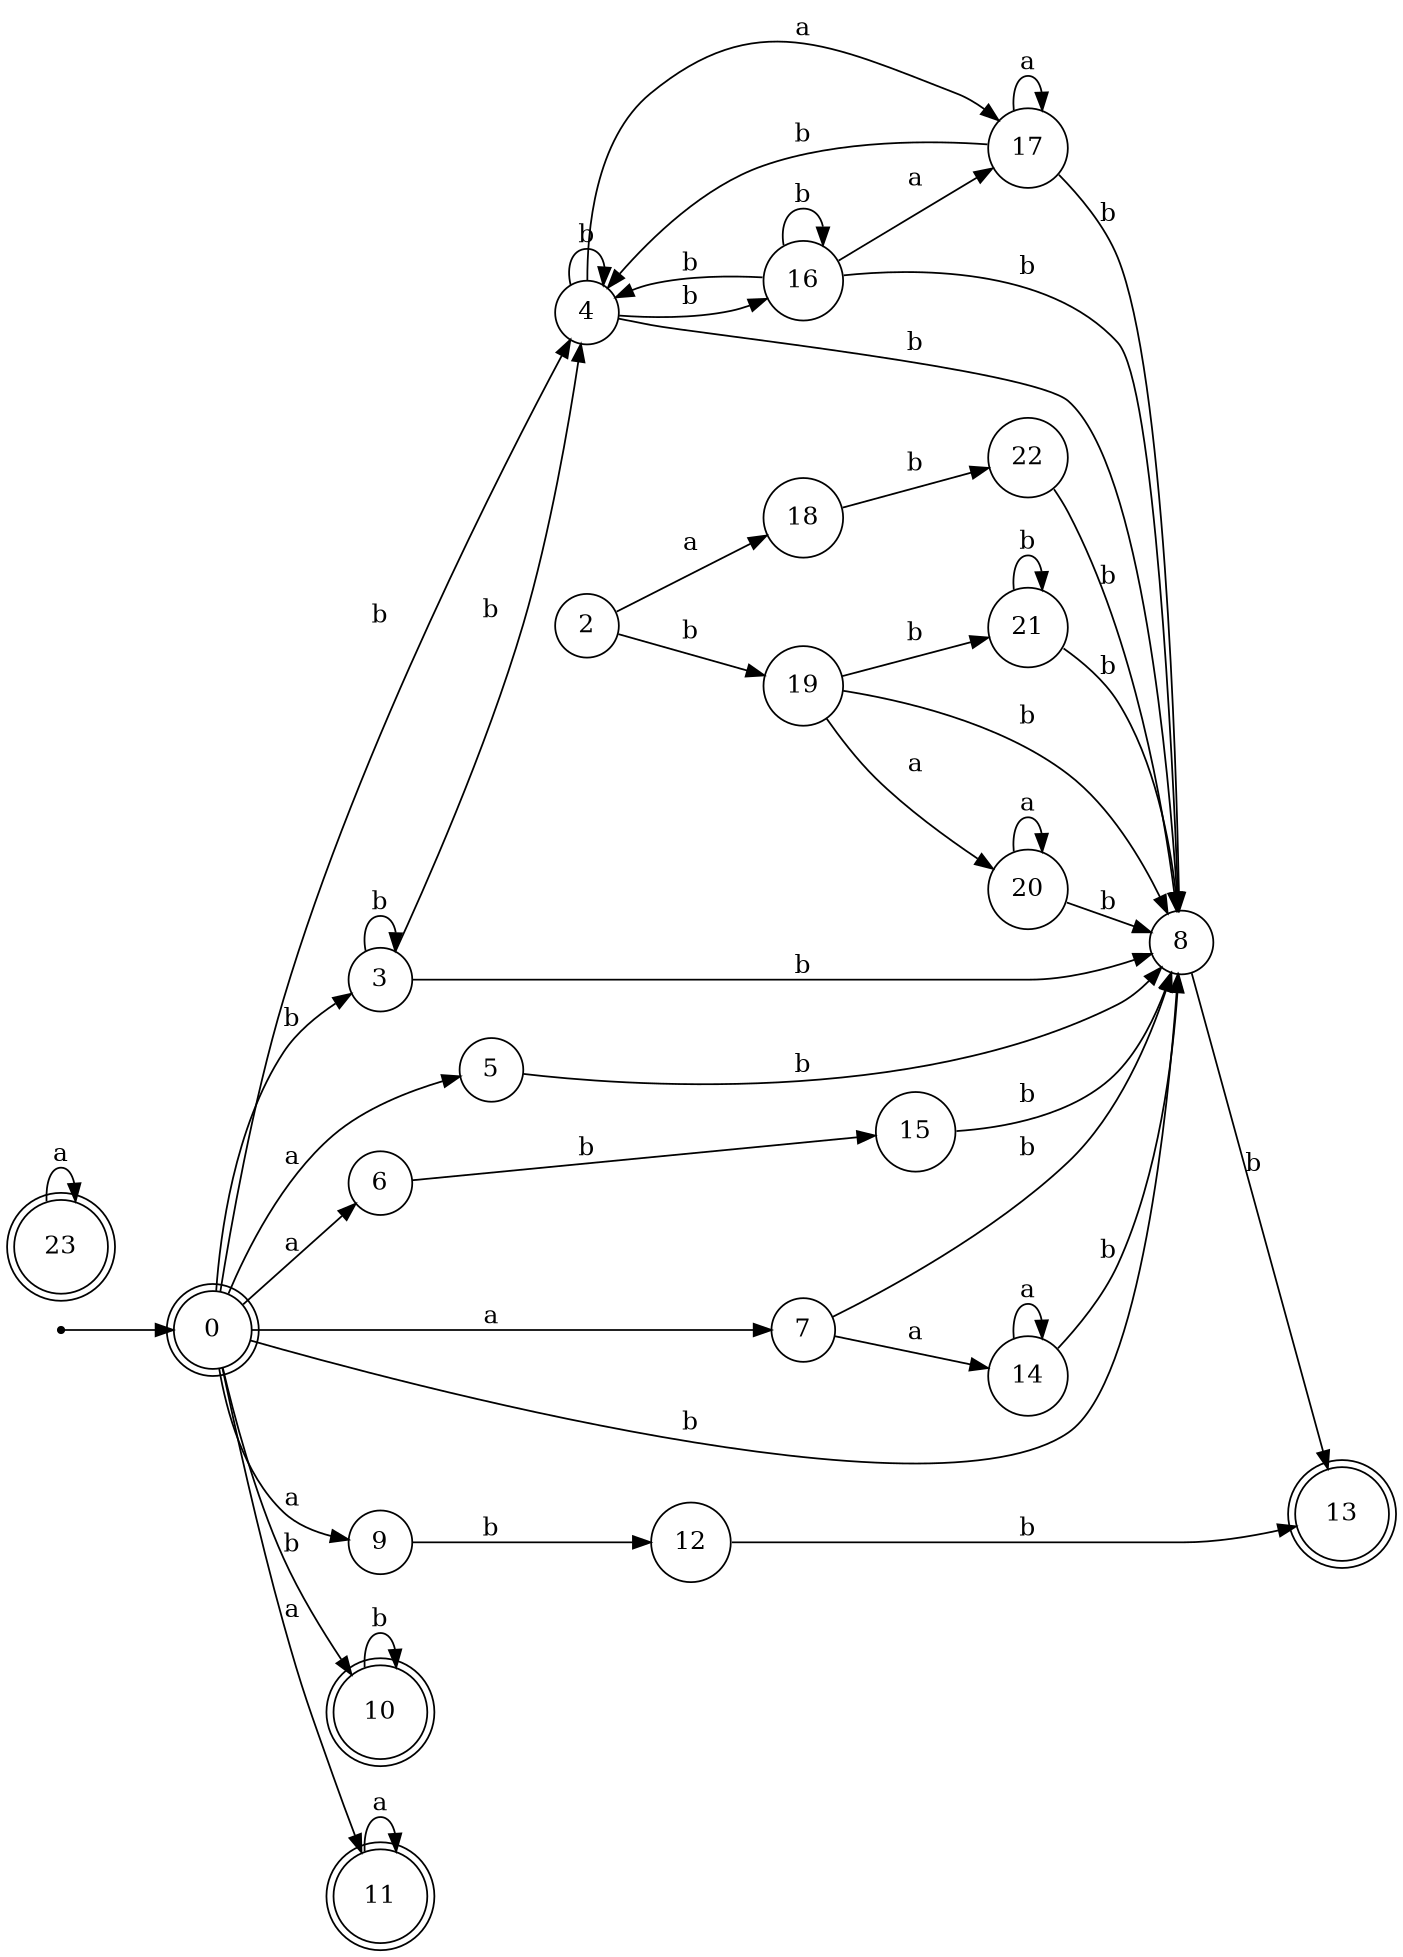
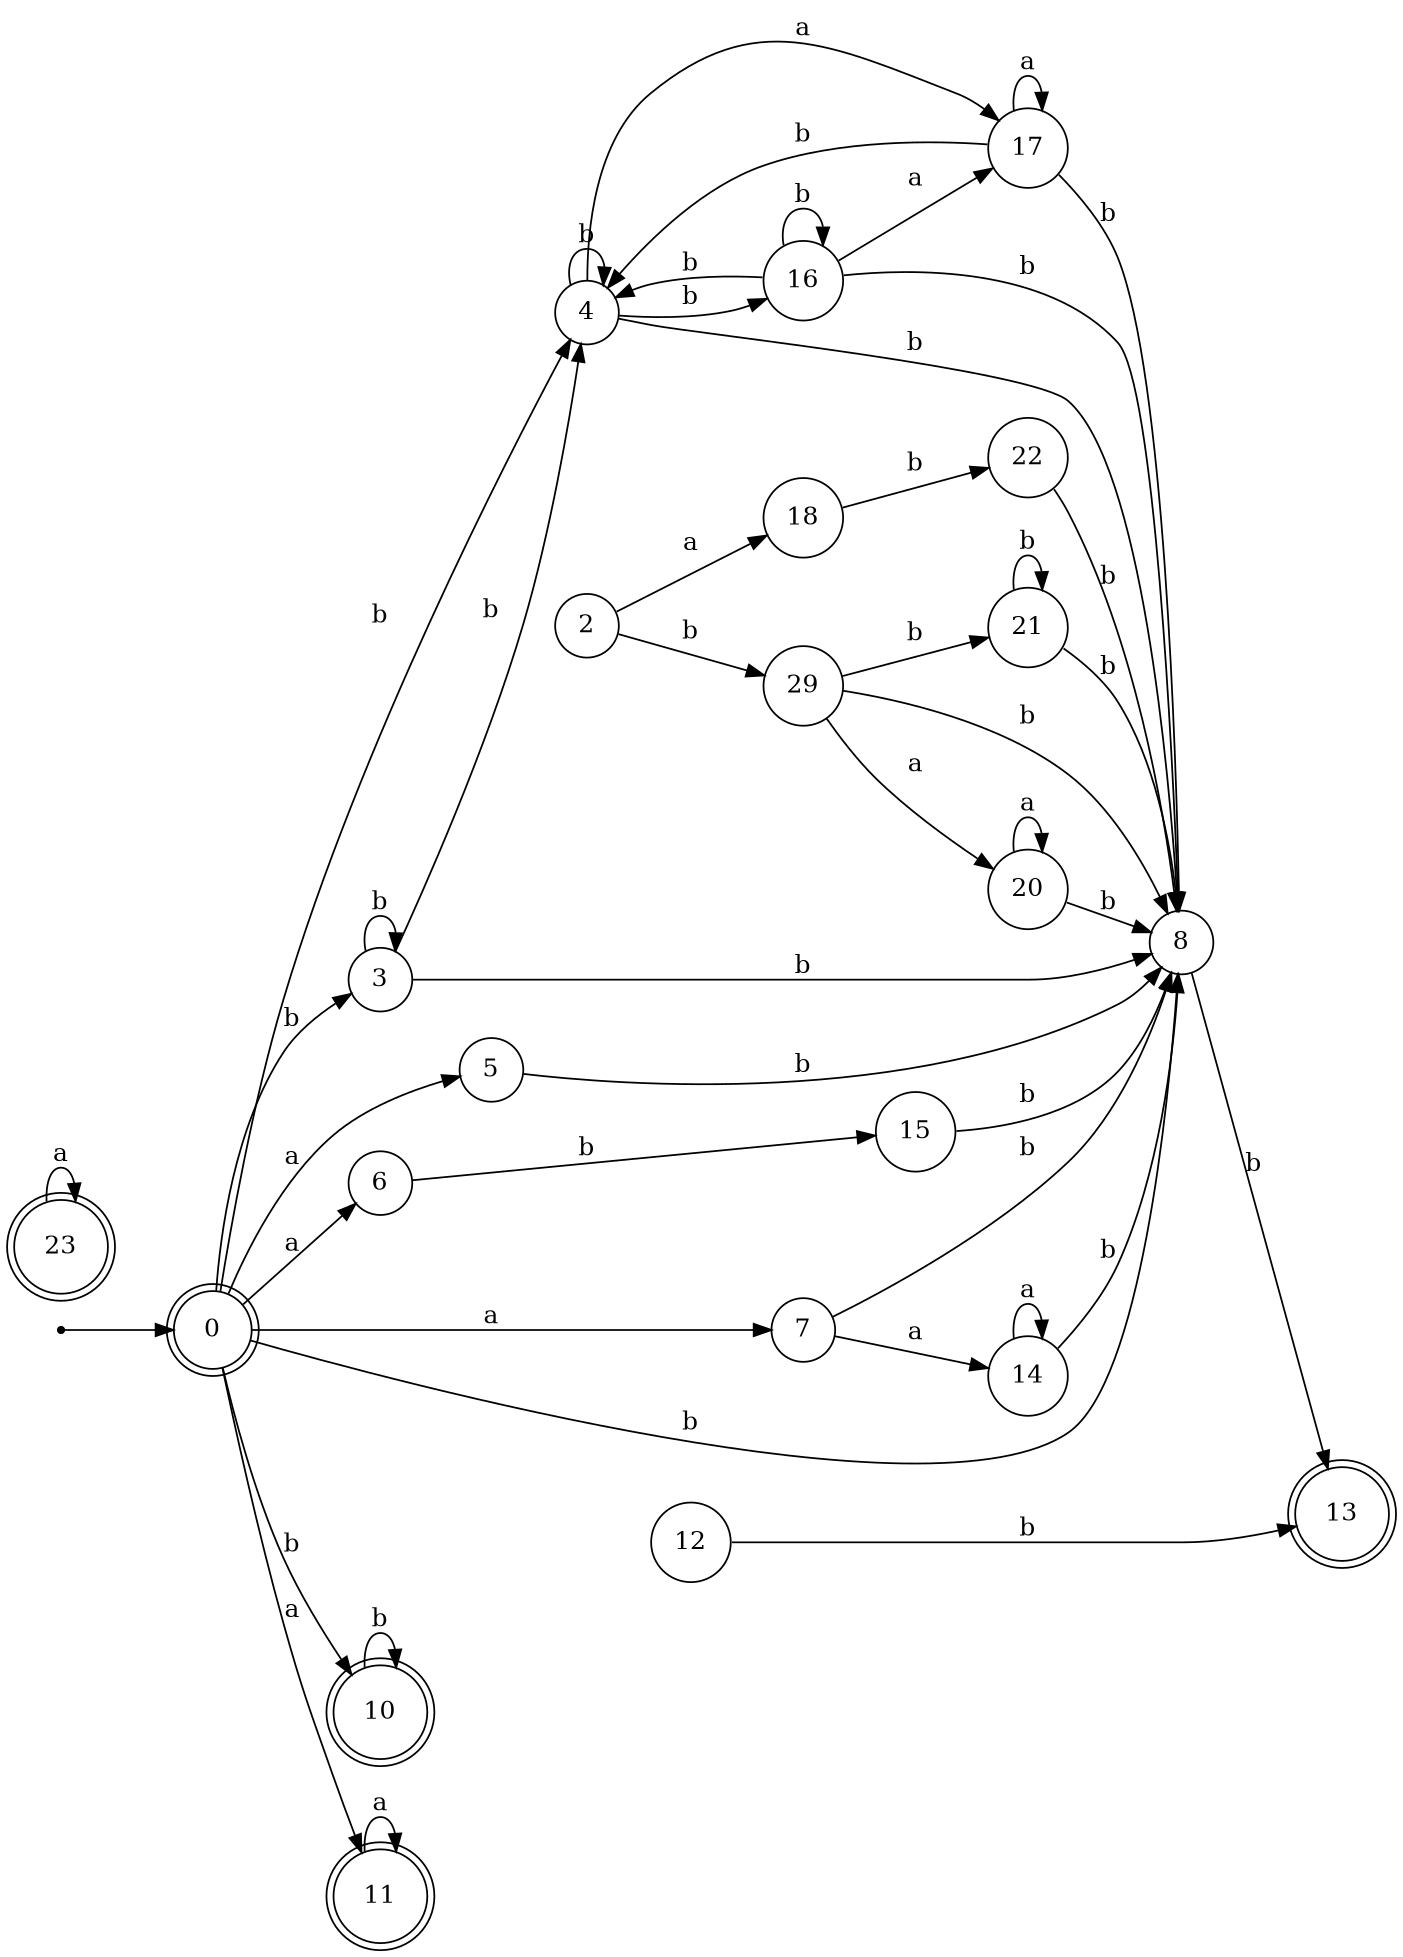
(803, 686) -> (803, 686)
(380, 1542) -> none
